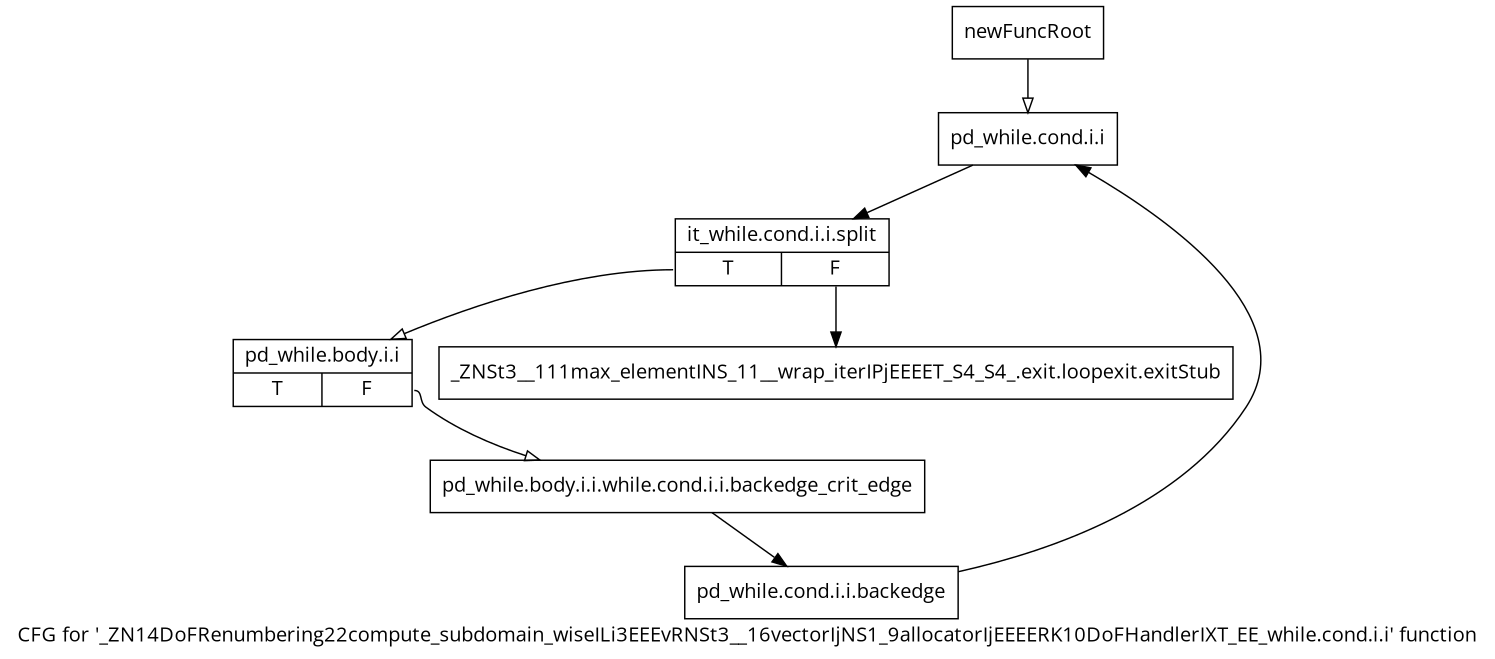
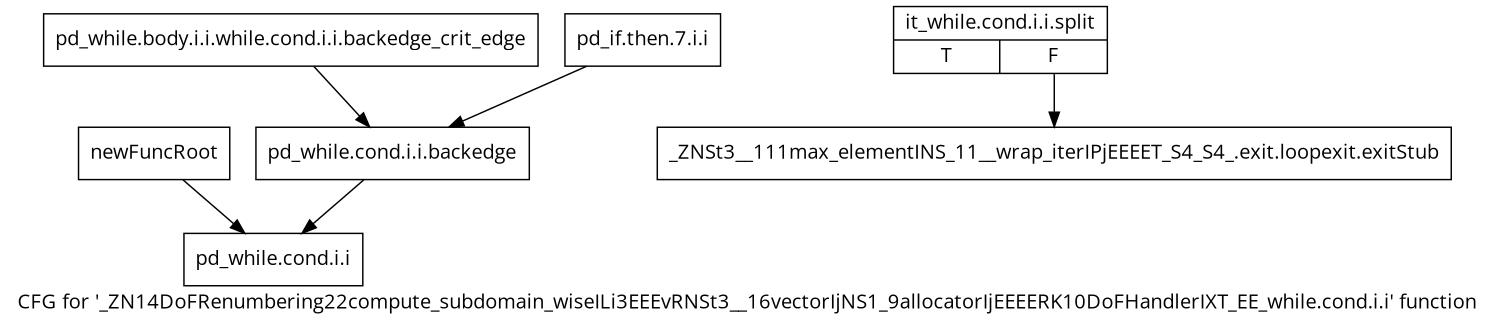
none -> (643, 40)
(1028, 79) -> (208, 202)
(920, 189) -> none
(323, 373) -> none
